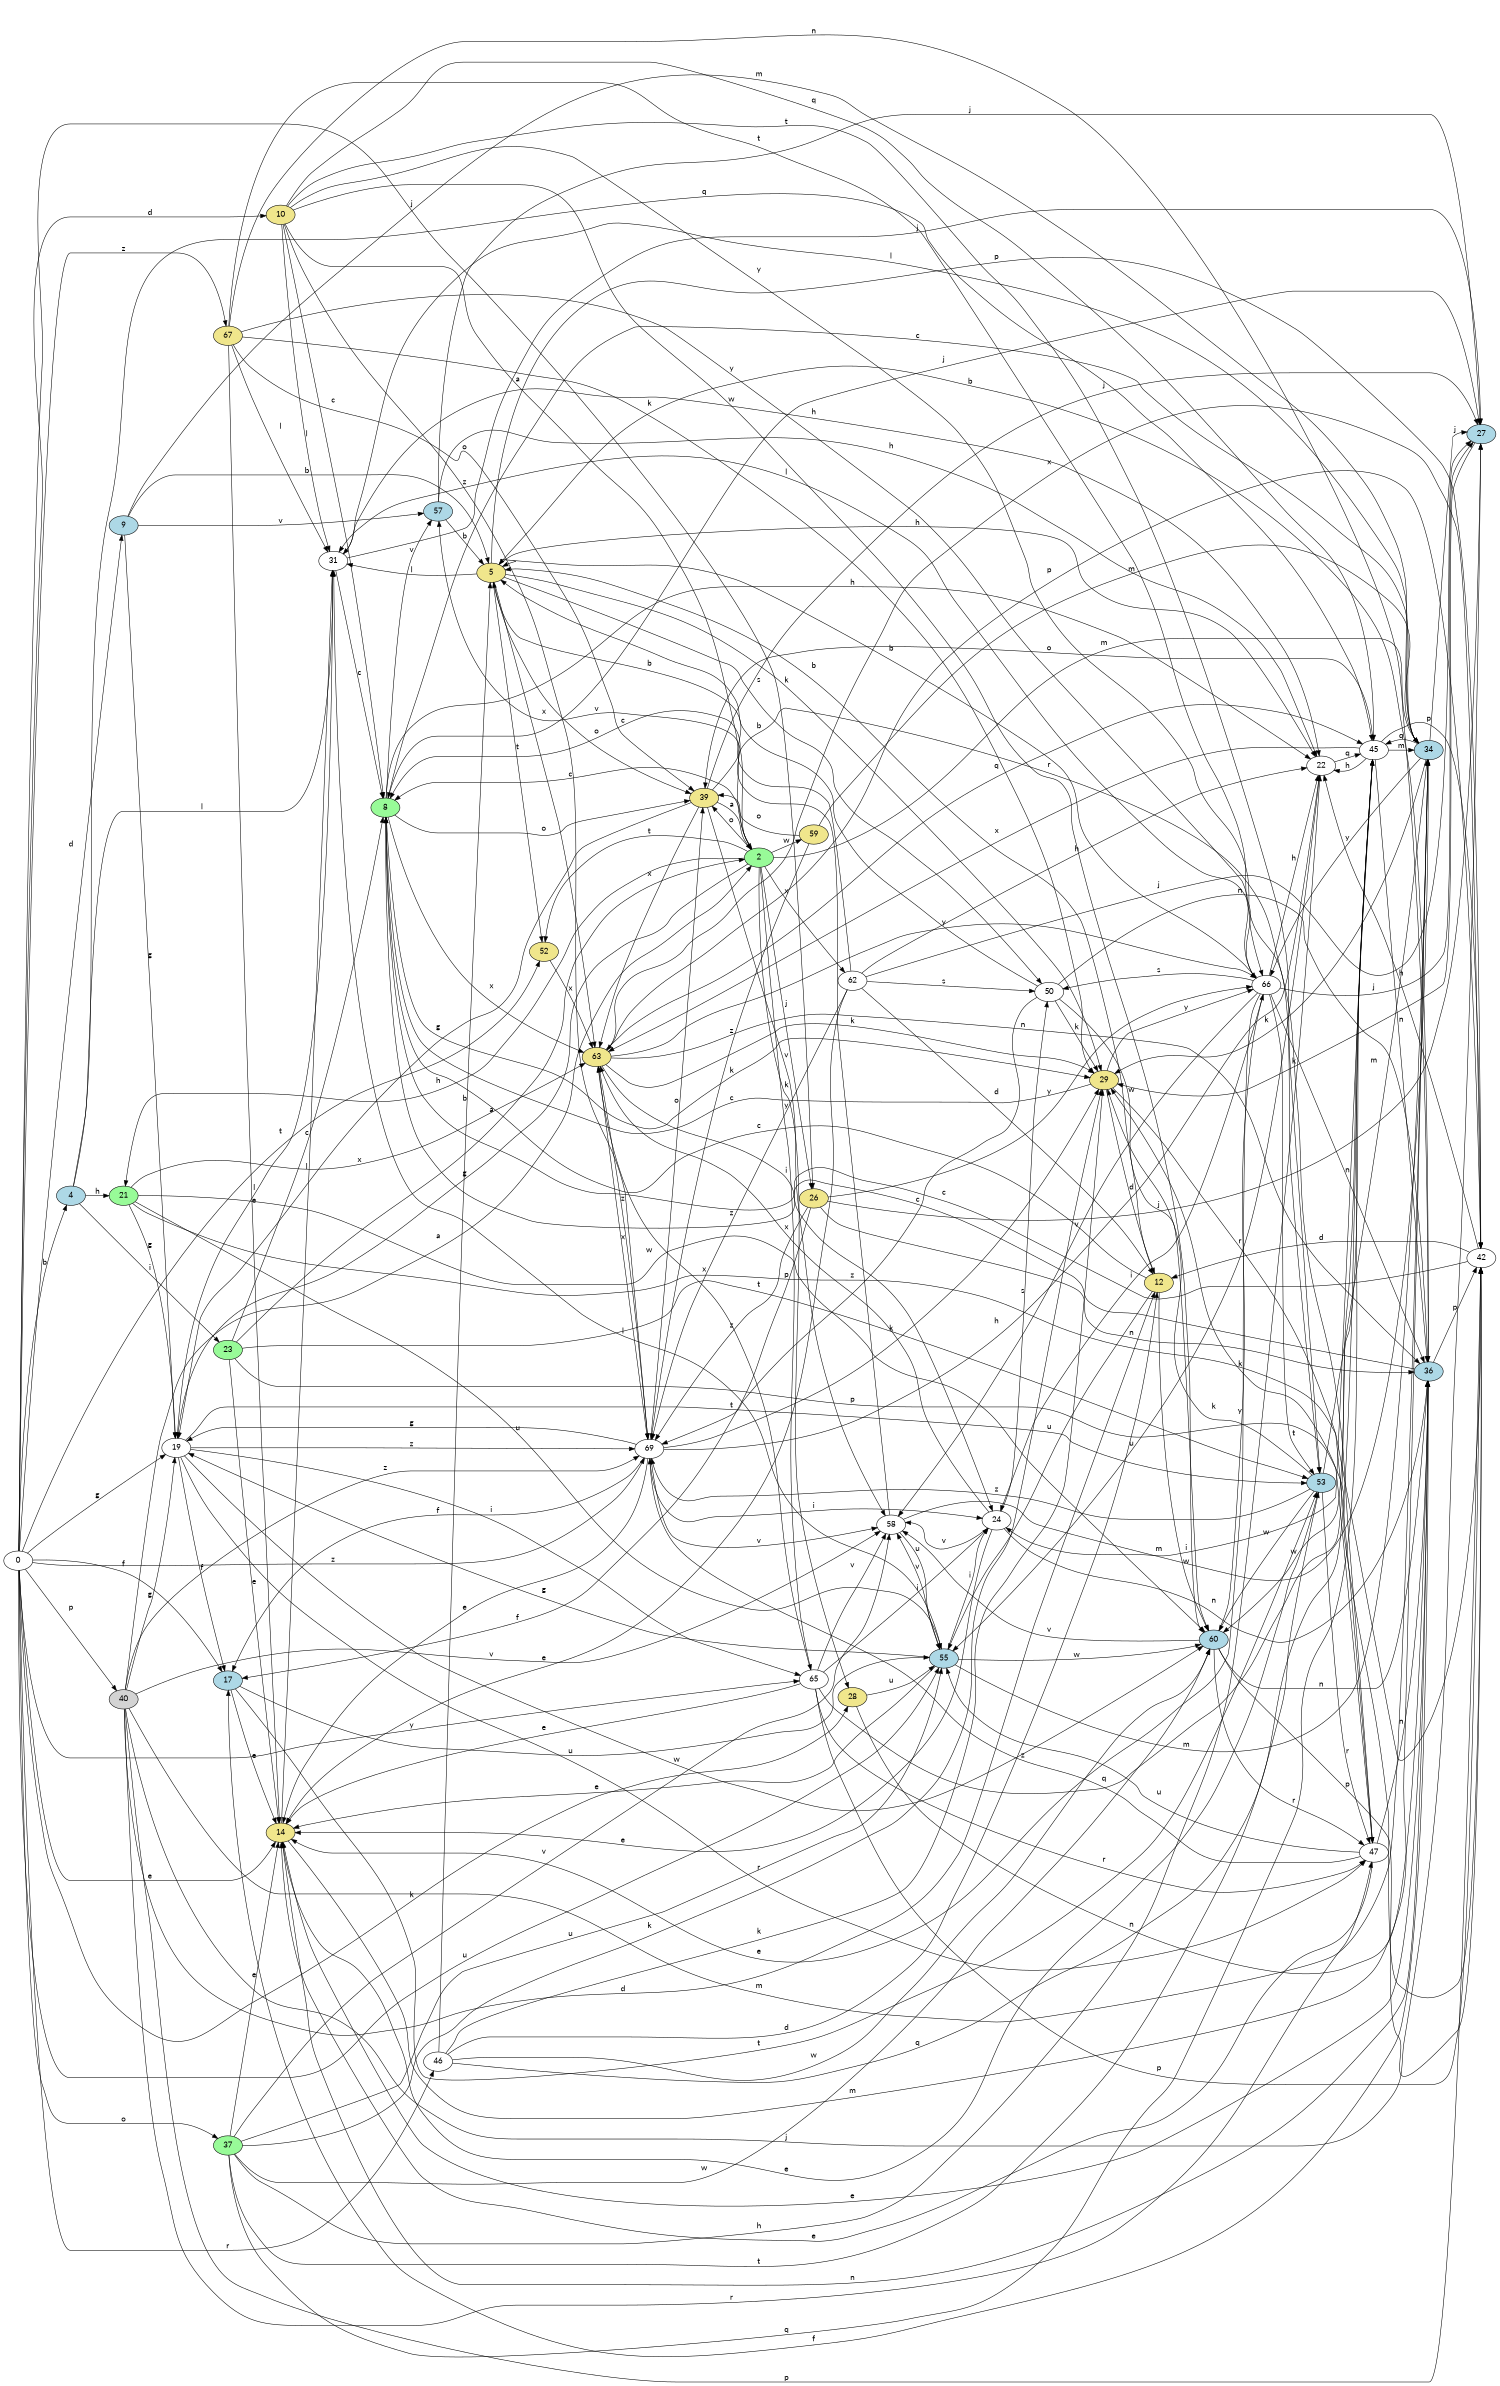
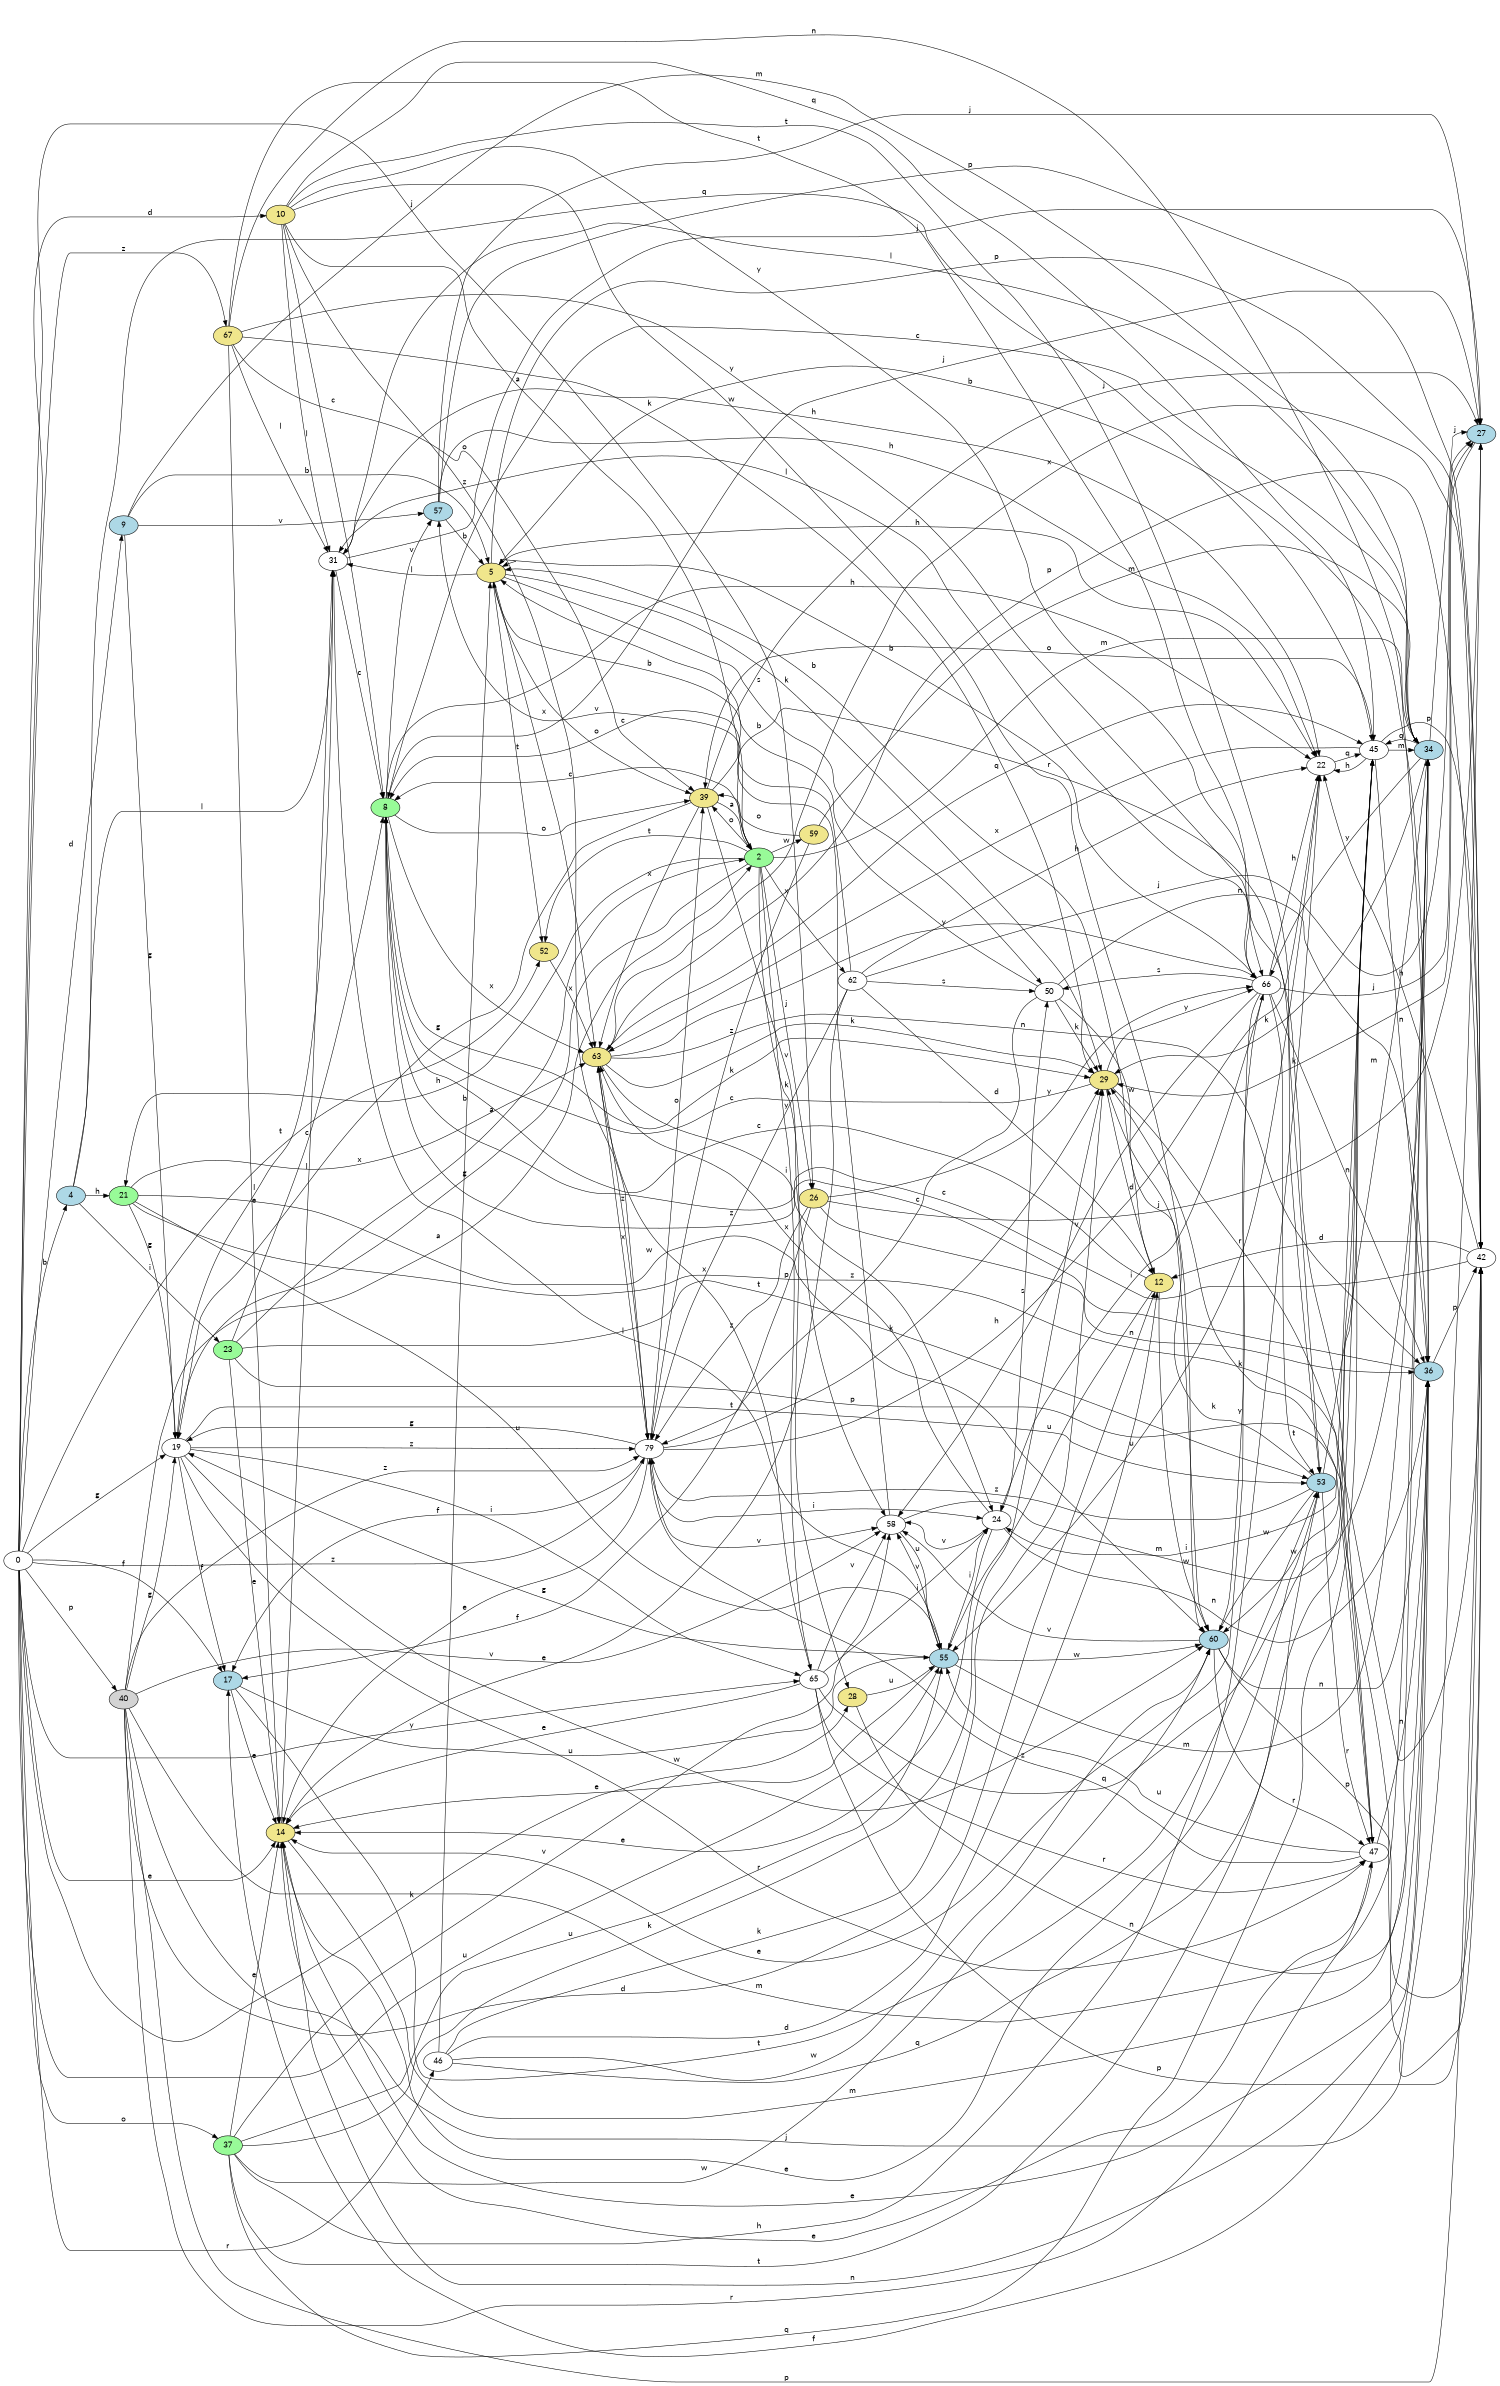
none -> (1287, 258)
(649, 1449) -> (649, 1449)
